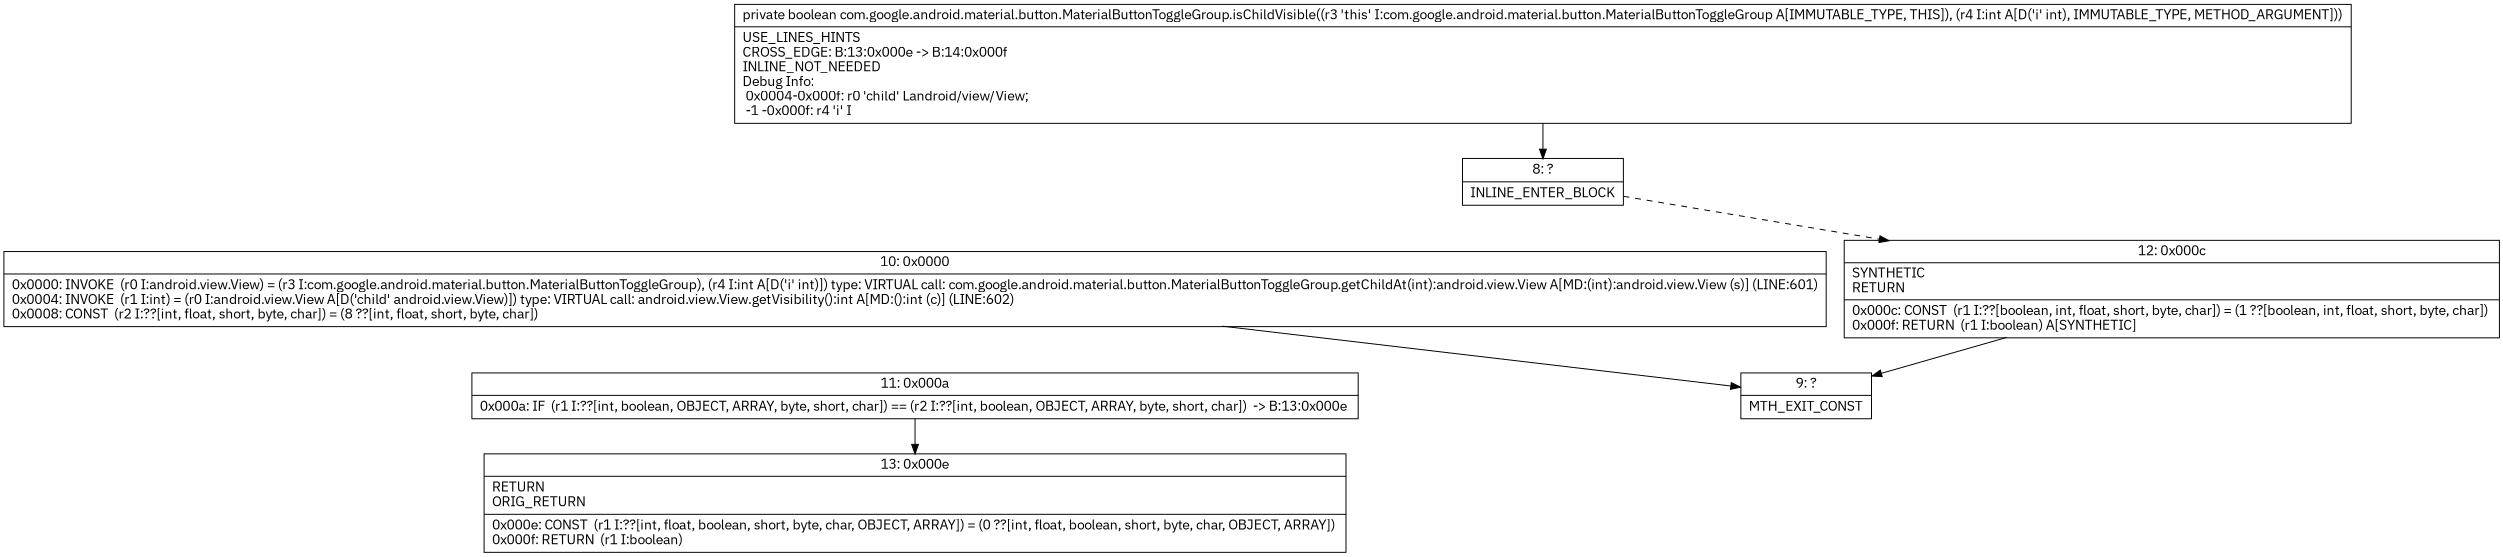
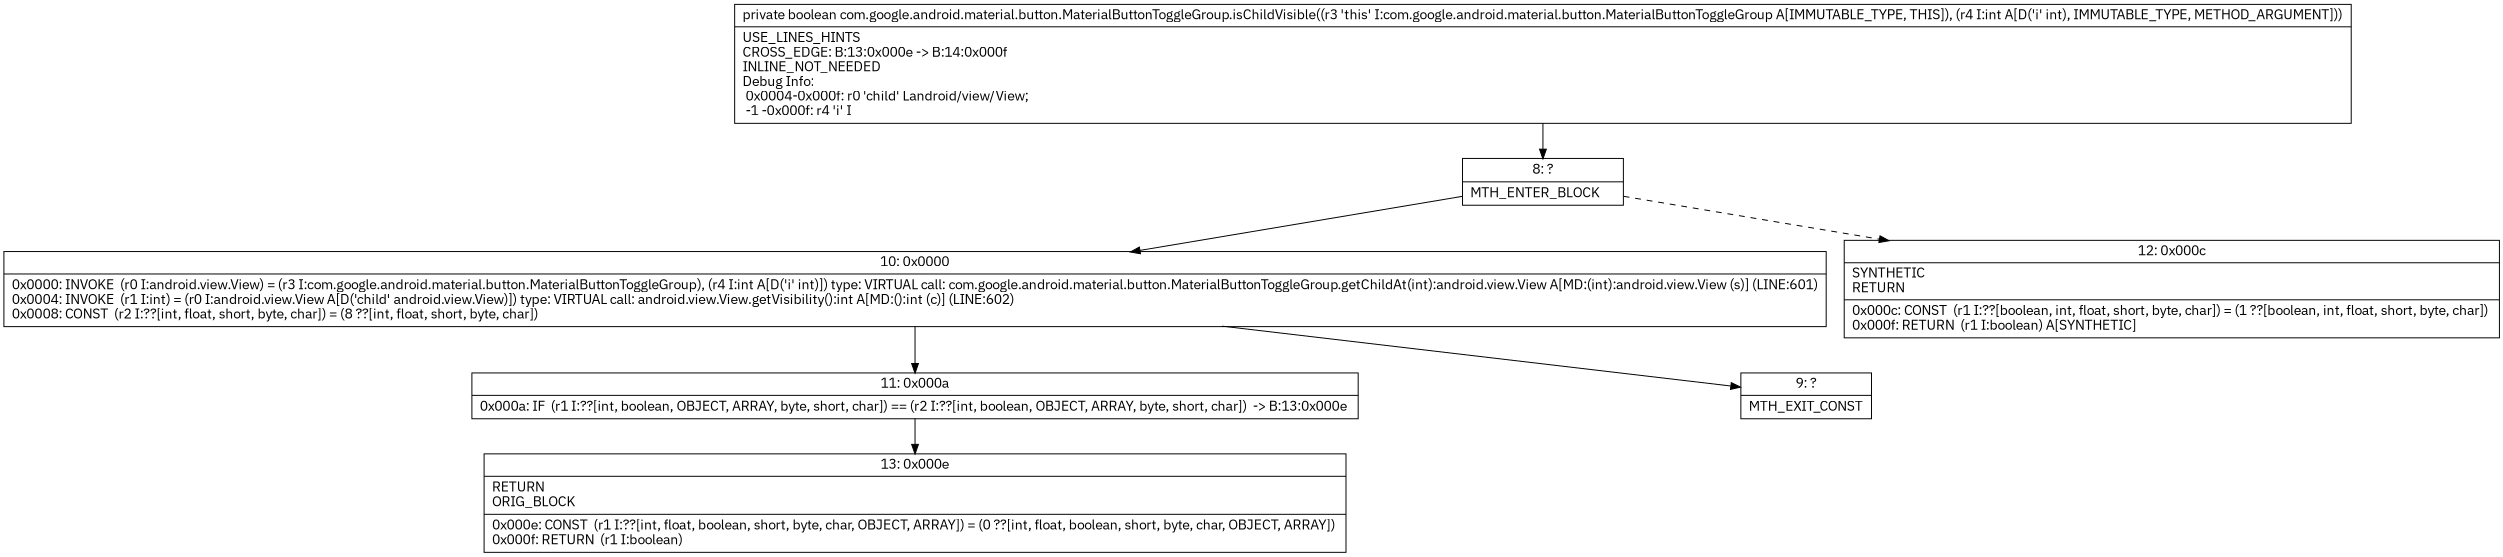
(1543, 193) -> (1535, 193)
none -> (1301, 223)
none -> (915, 345)
(1944, 355) -> none
(539, 502) -> (534, 502)
